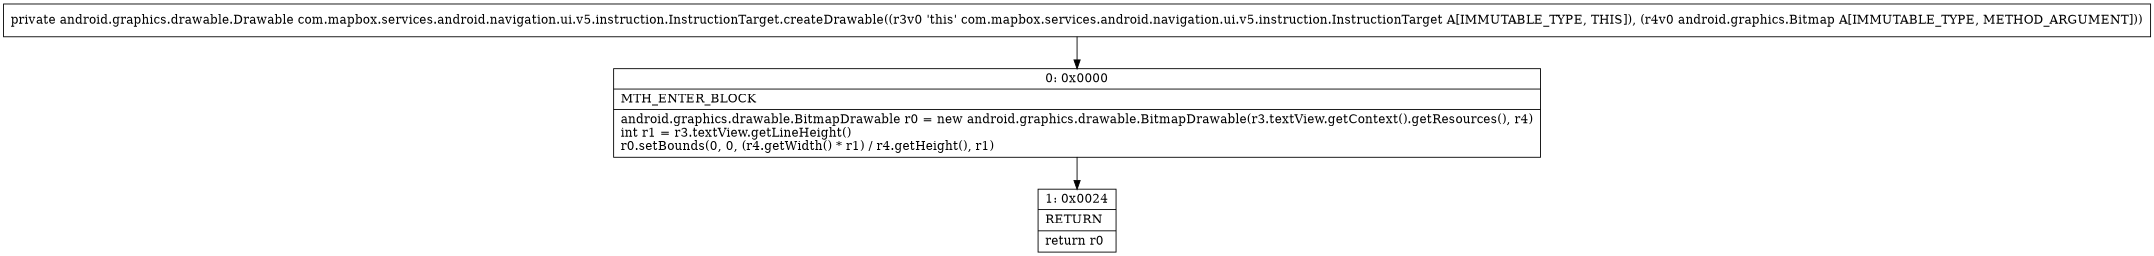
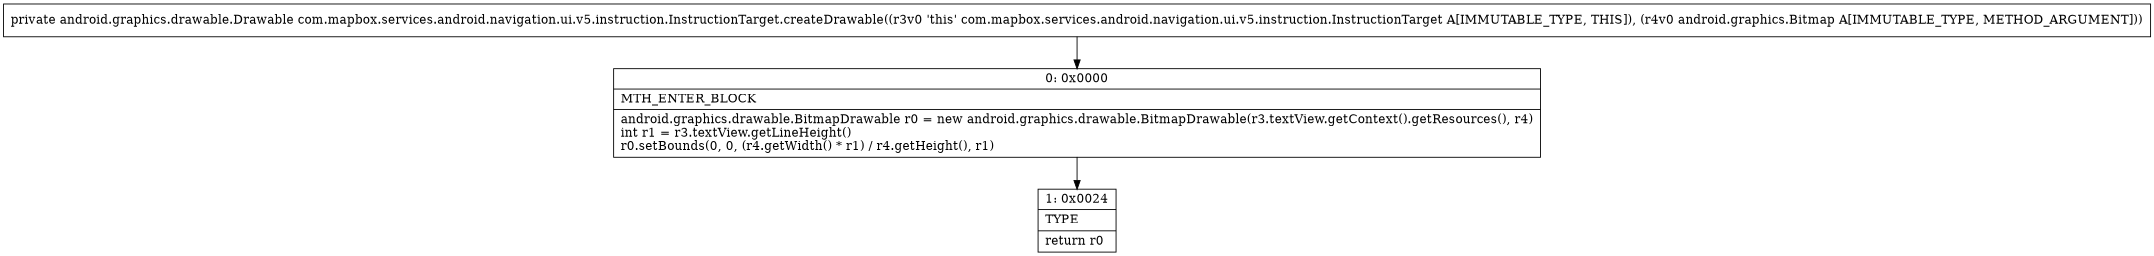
(1074, 220) -> (1062, 220)
